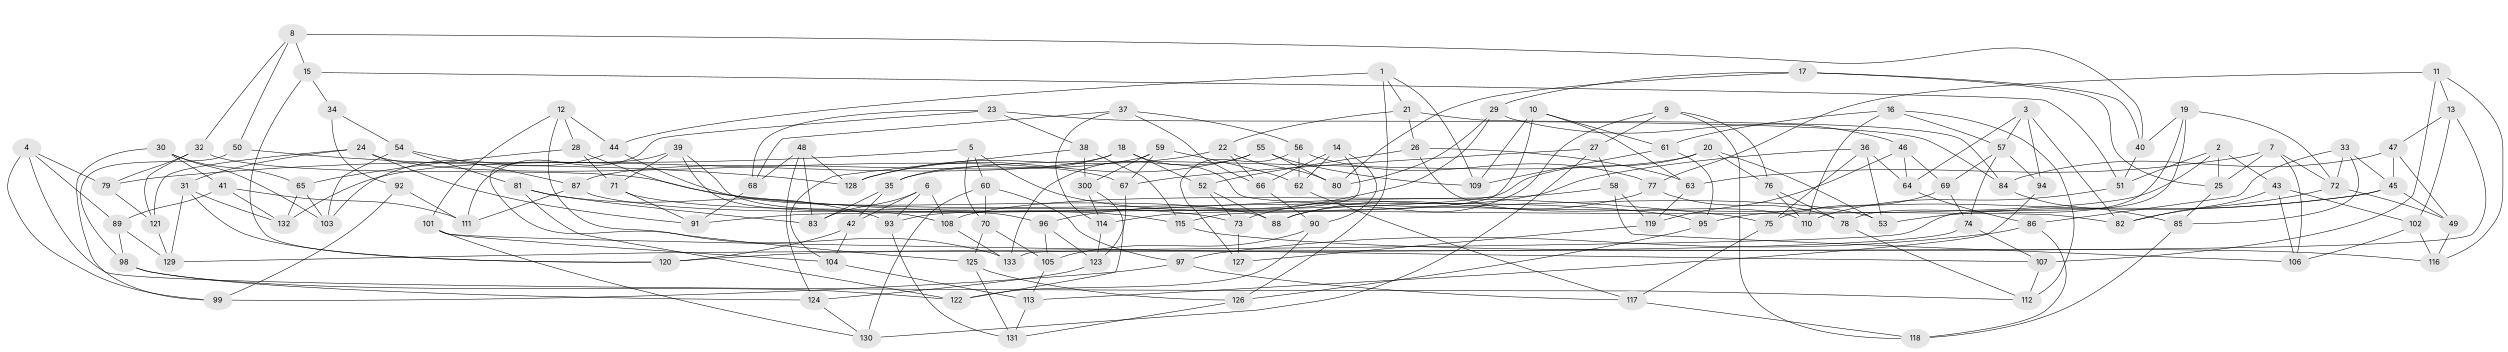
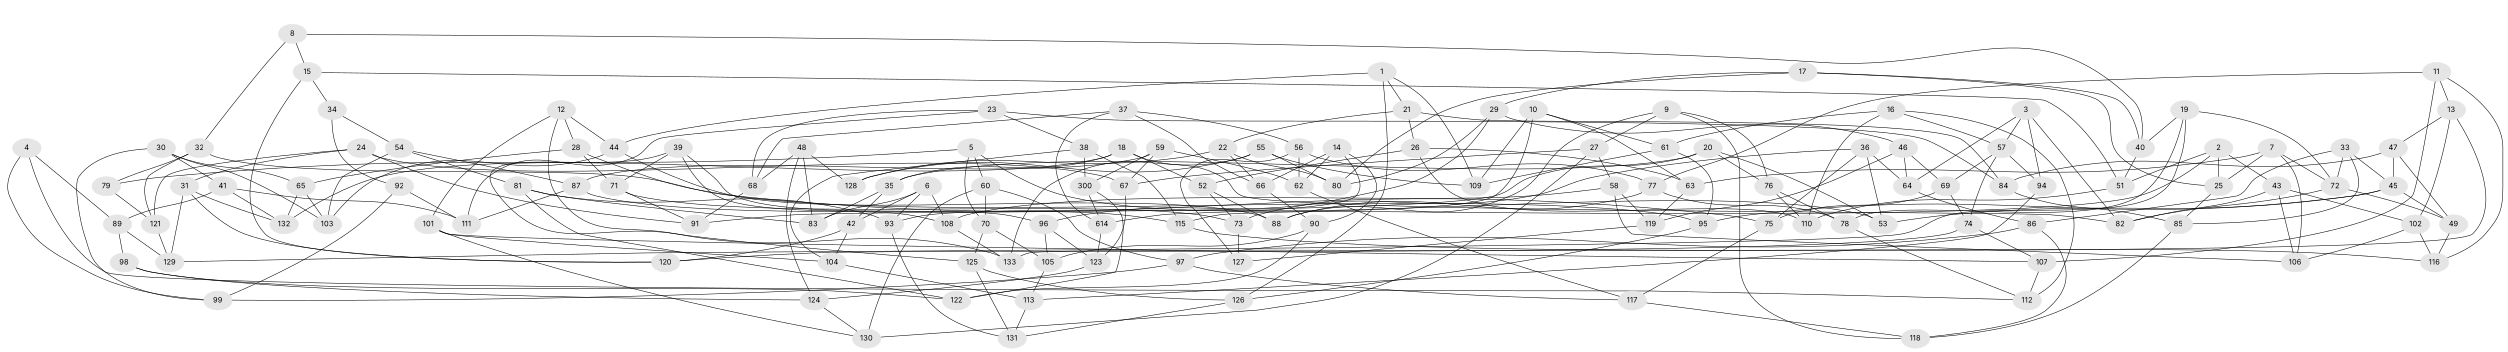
(238, 148) -> none
(67, 167) -> none
(1102, 224) -> (1102, 224)
